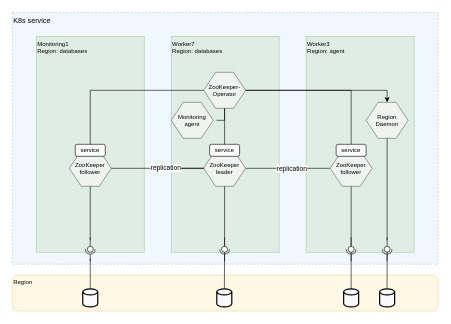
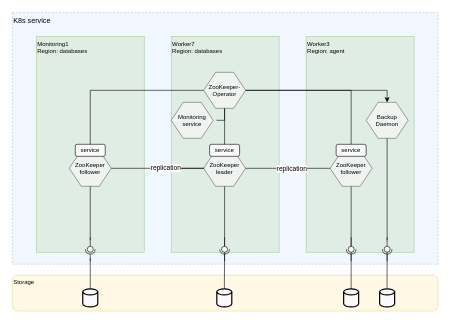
(192, 120) -> (192, 120)
(387, 120) -> (387, 120)
(23, 283) -> (25, 283)
